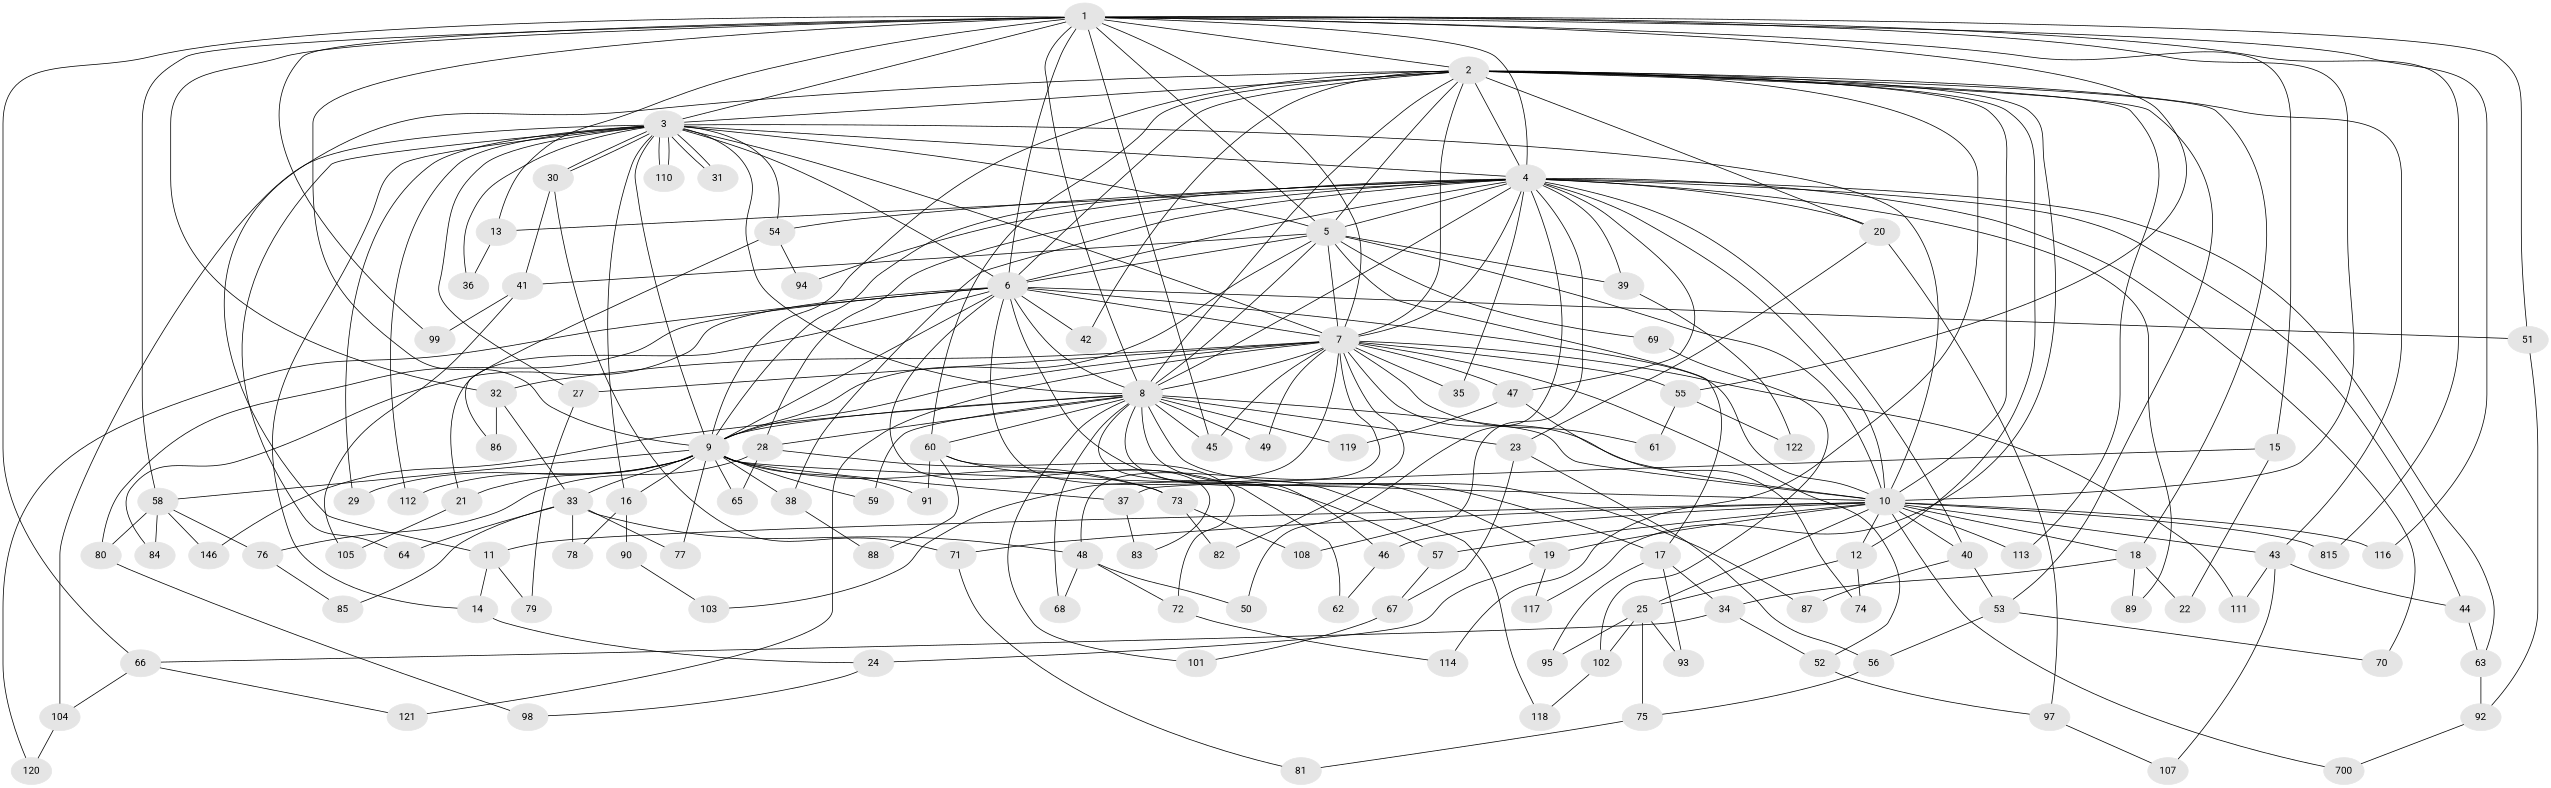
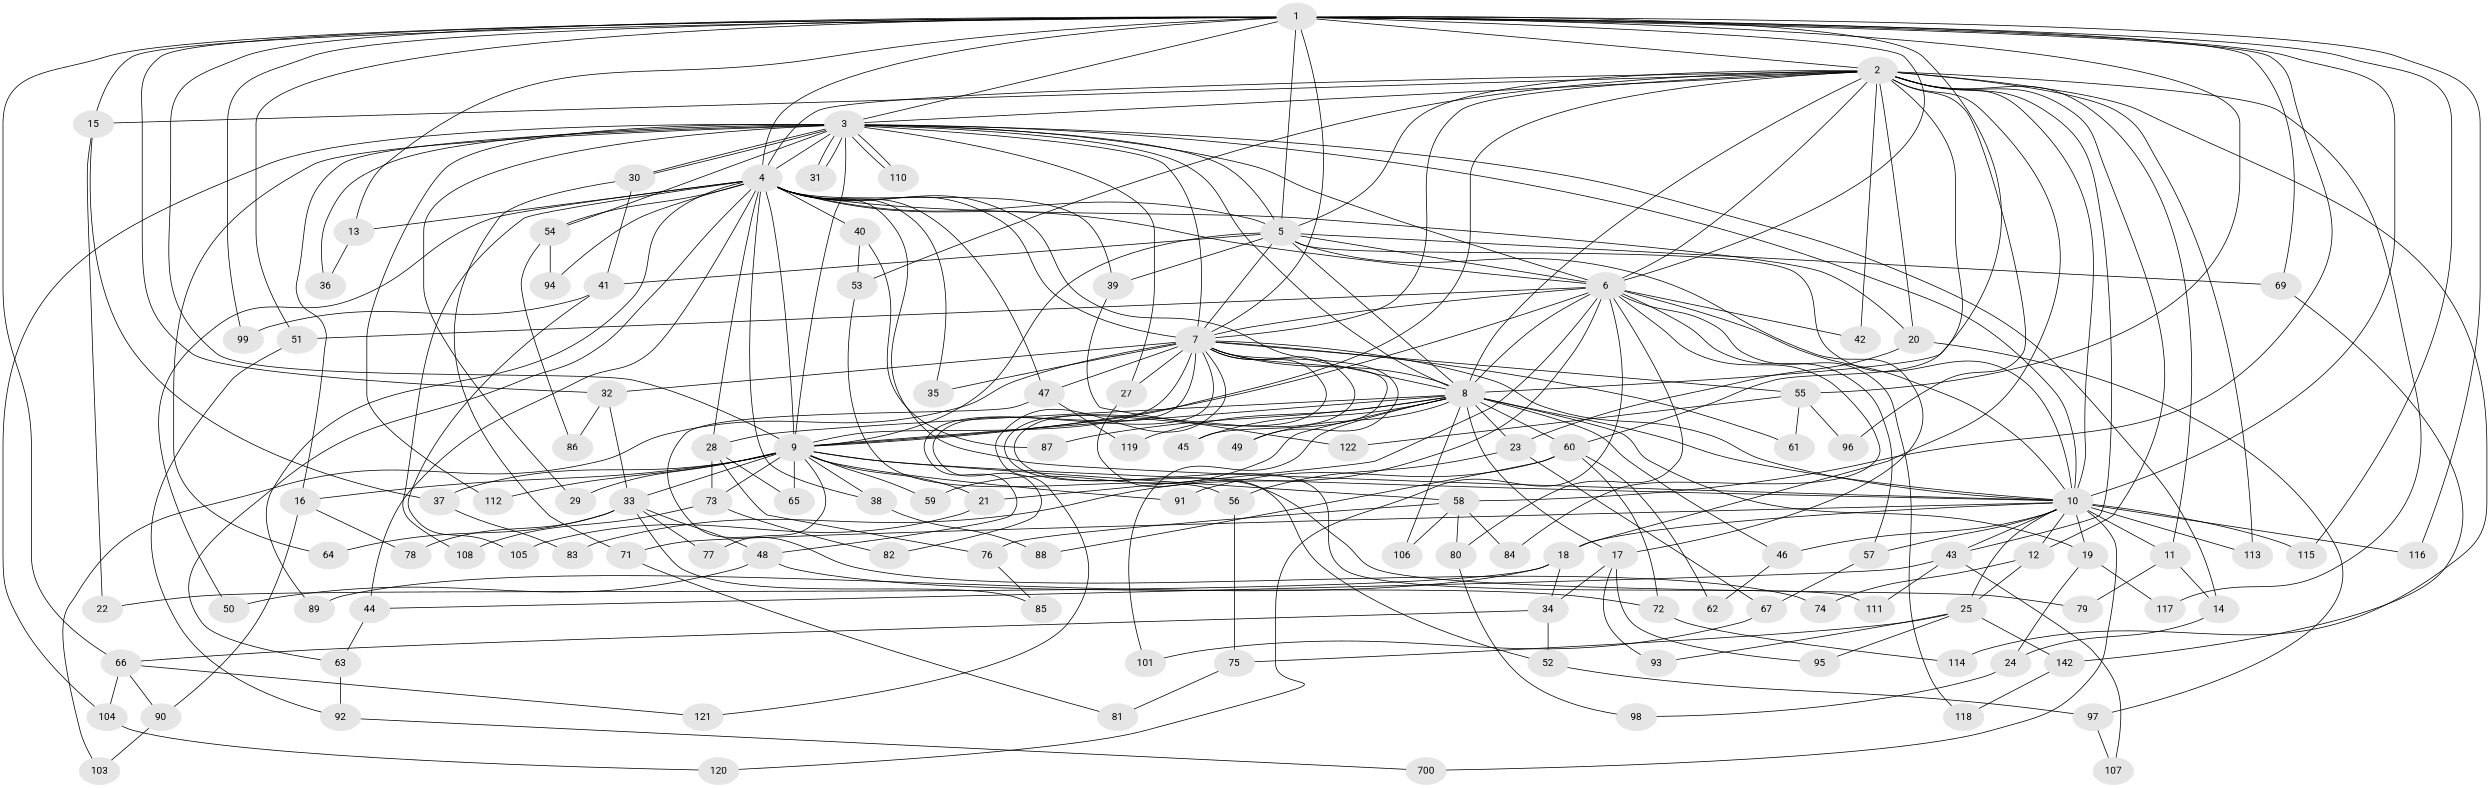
none -> (1160, 92)
(1133, 182) -> (1898, 28)
none -> (1848, 448)
(1926, 529) -> none
(209, 555) -> (1402, 555)
(2329, 555) -> (2306, 555)
(1060, 609) -> none
(1601, 663) -> (2065, 663)
(2382, 663) -> none
none -> (141, 690)
